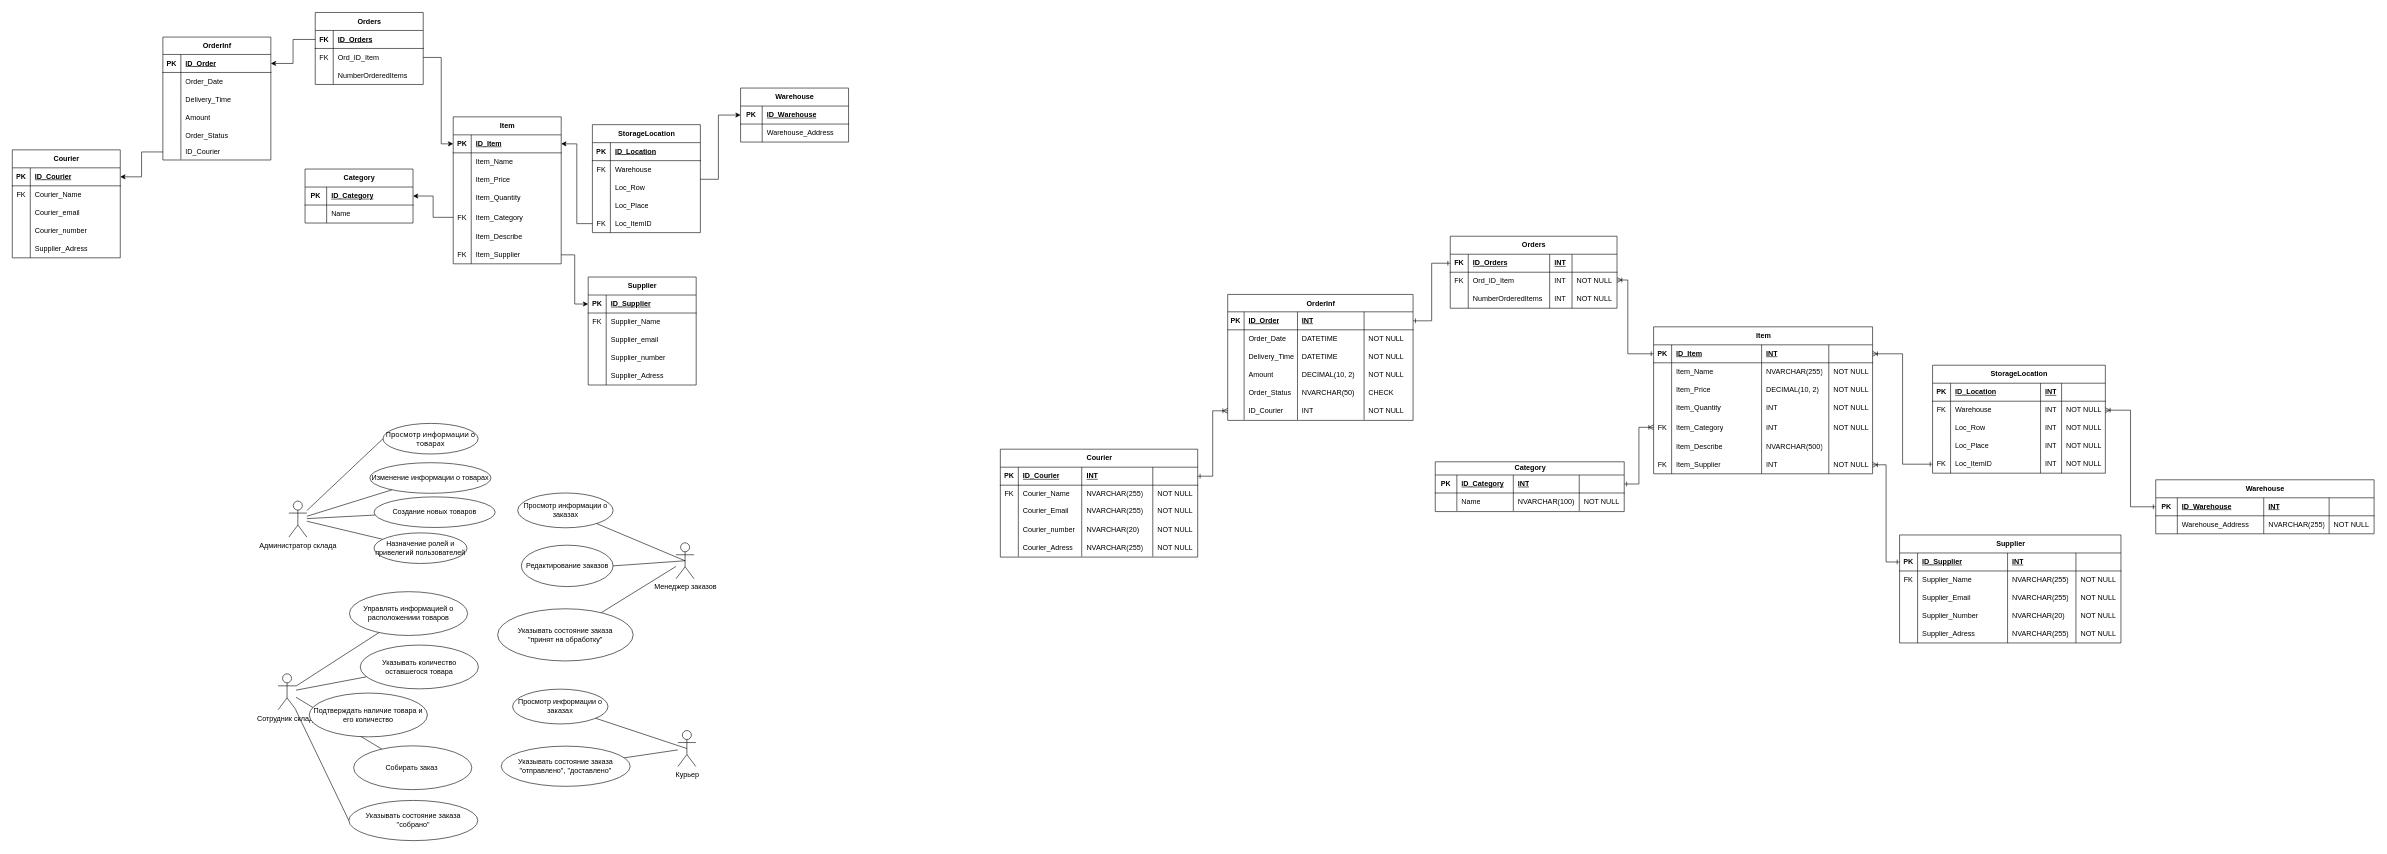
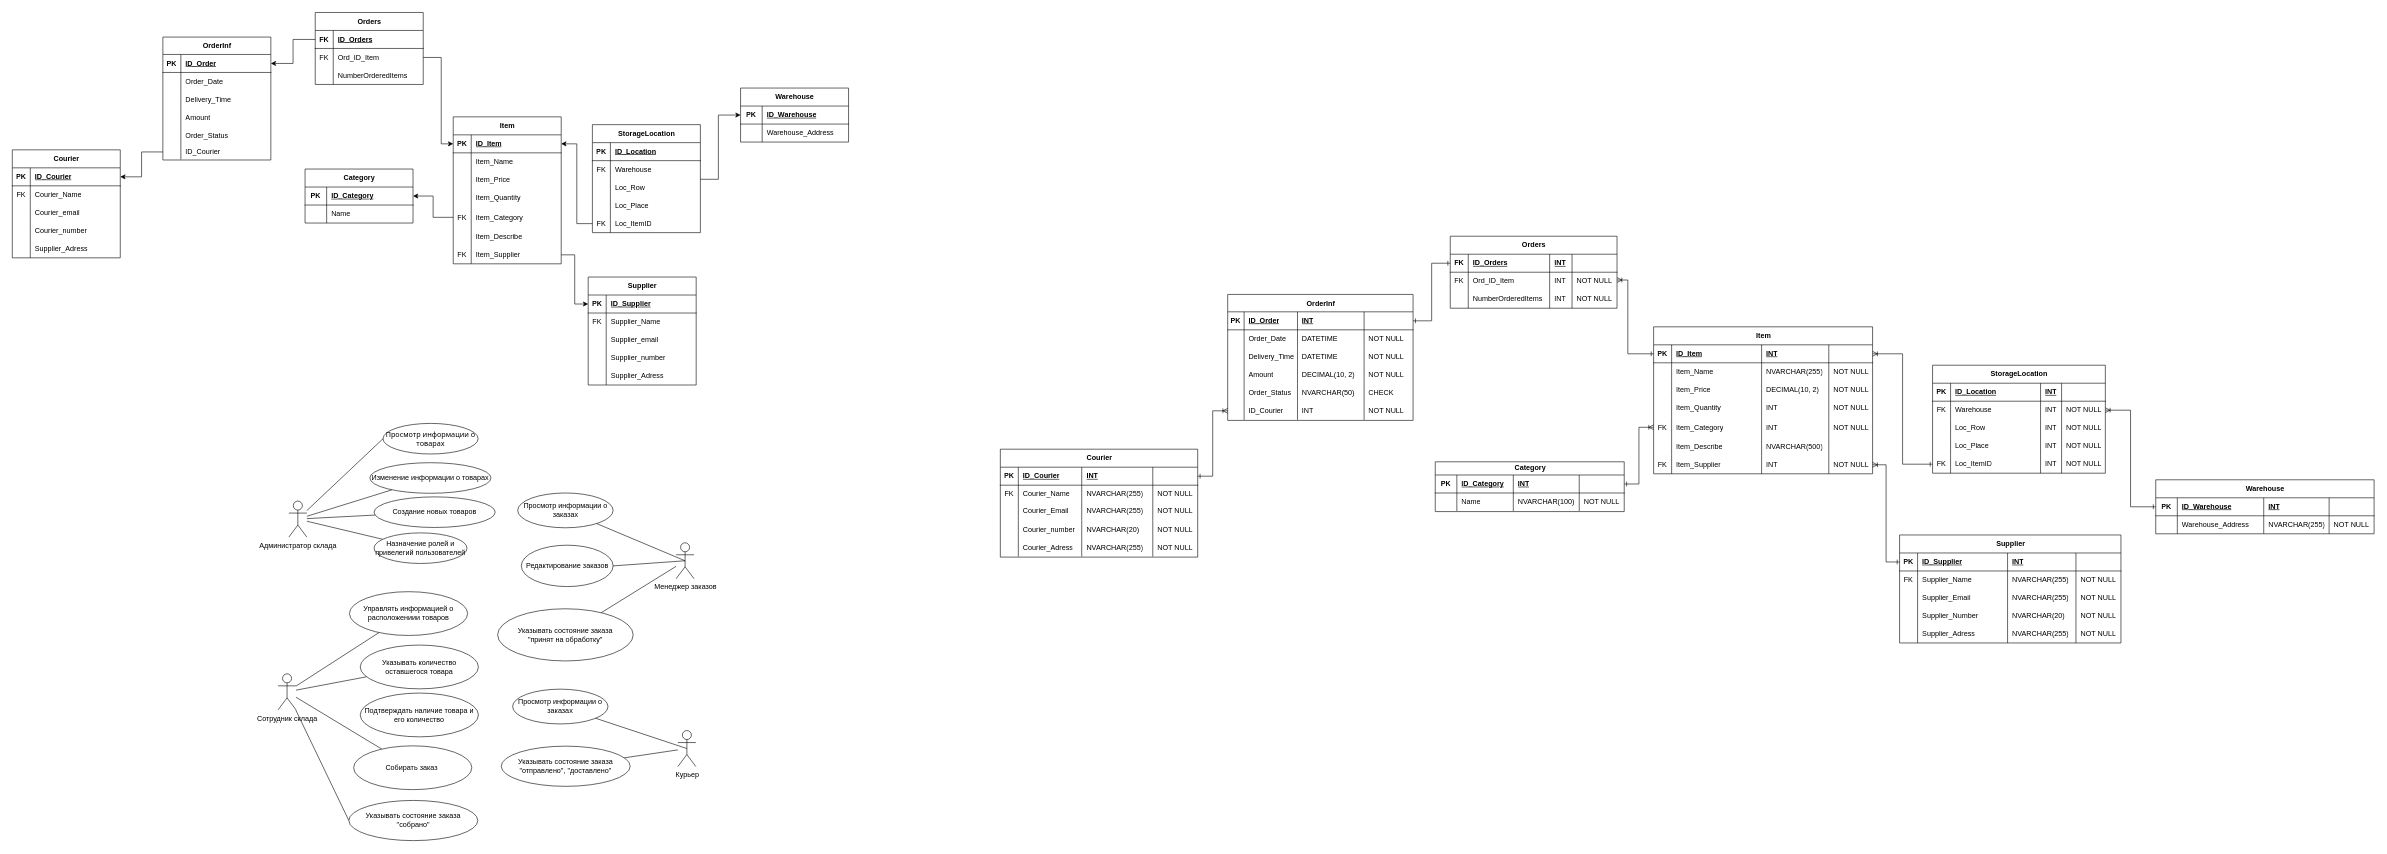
(368, 715) -> (419, 715)
